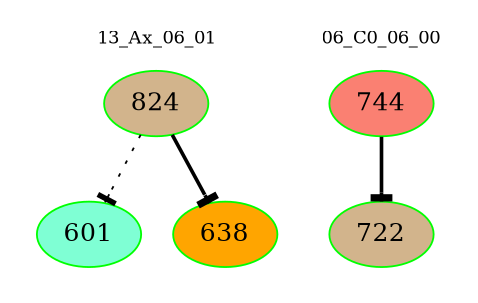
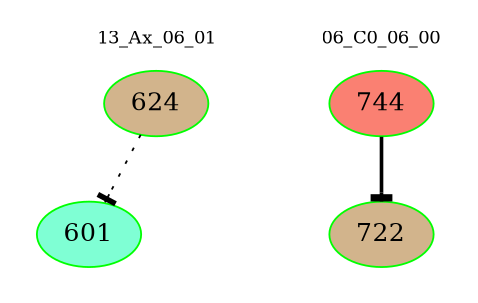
(156, 104) -> (156, 104)
(225, 234) -> none
